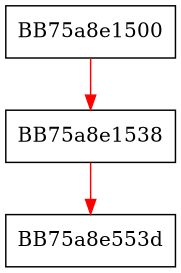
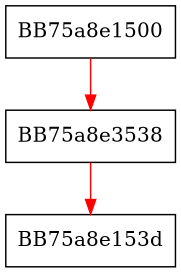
(91, 136) -> (91, 136)
(91, 241) -> (91, 241)
